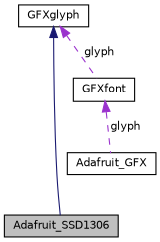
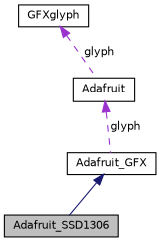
(104, 90) -> (104, 90)
(55, 127) -> (83, 199)
